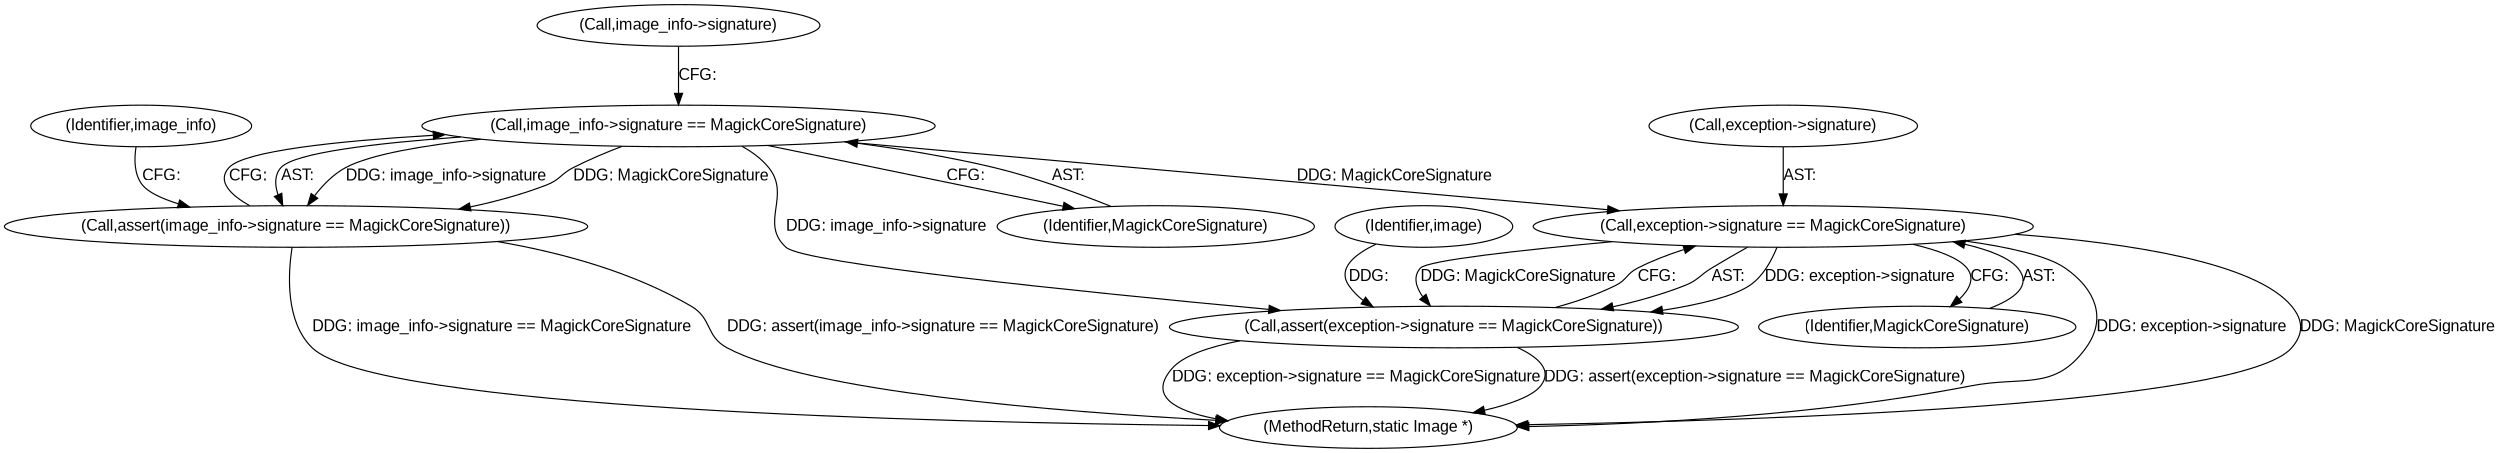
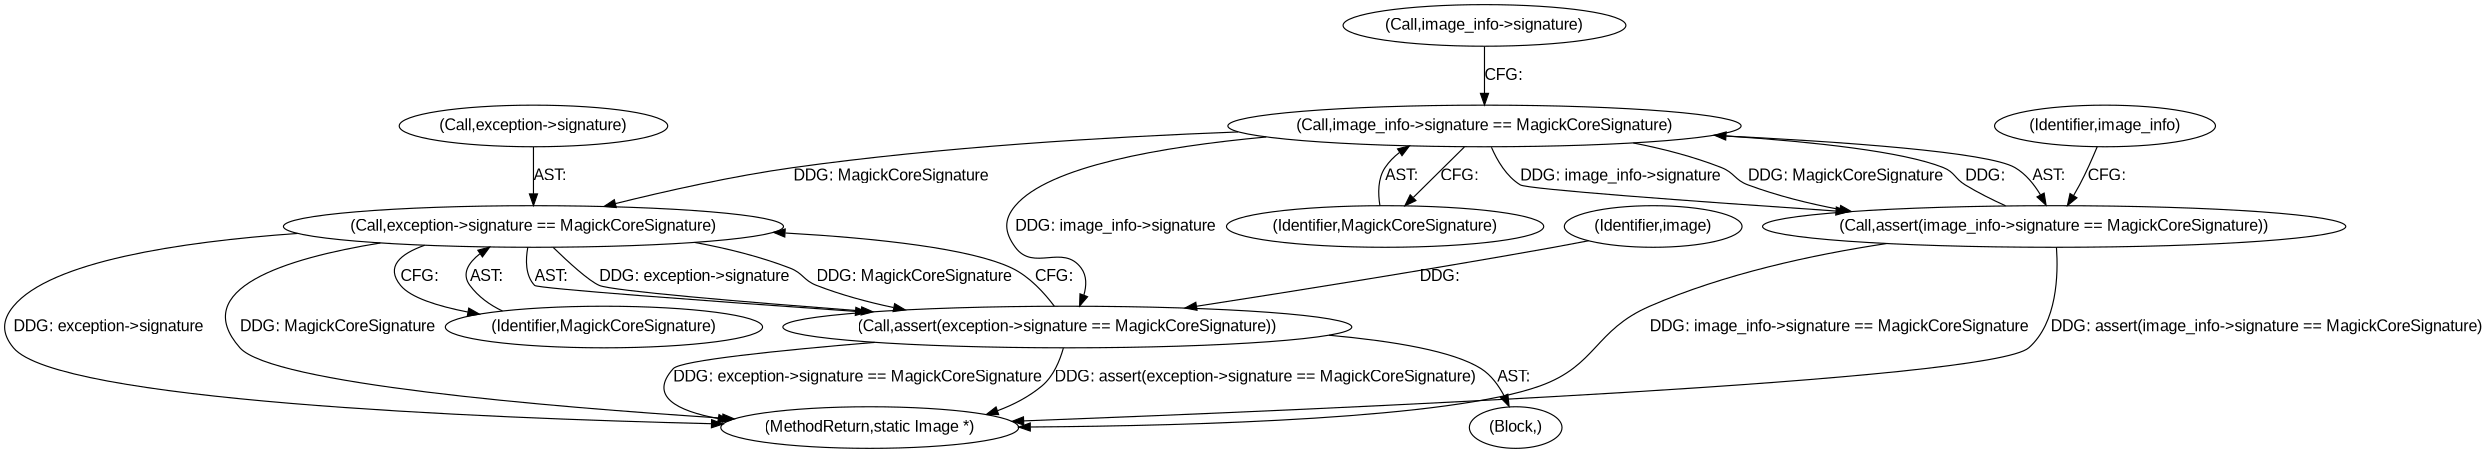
(250, 176) -> (1988, 176)
none -> (1516, 428)
